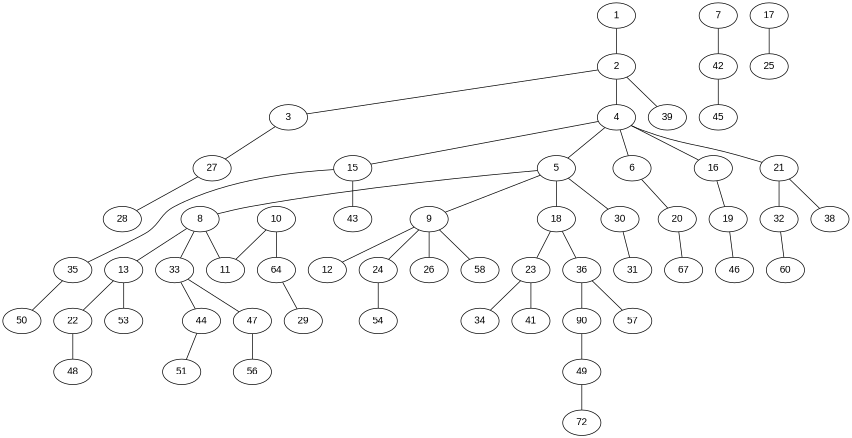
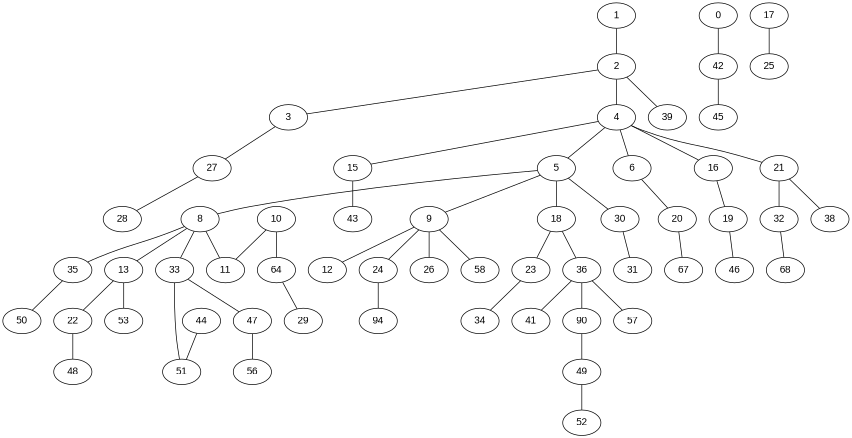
(718, 16) -> (718, 16)
(202, 194) -> (136, 244)
(785, 270) -> (785, 270)
(188, 296) -> (175, 321)
(531, 296) -> (556, 295)
(378, 321) -> (378, 321)
(582, 423) -> (582, 423)
